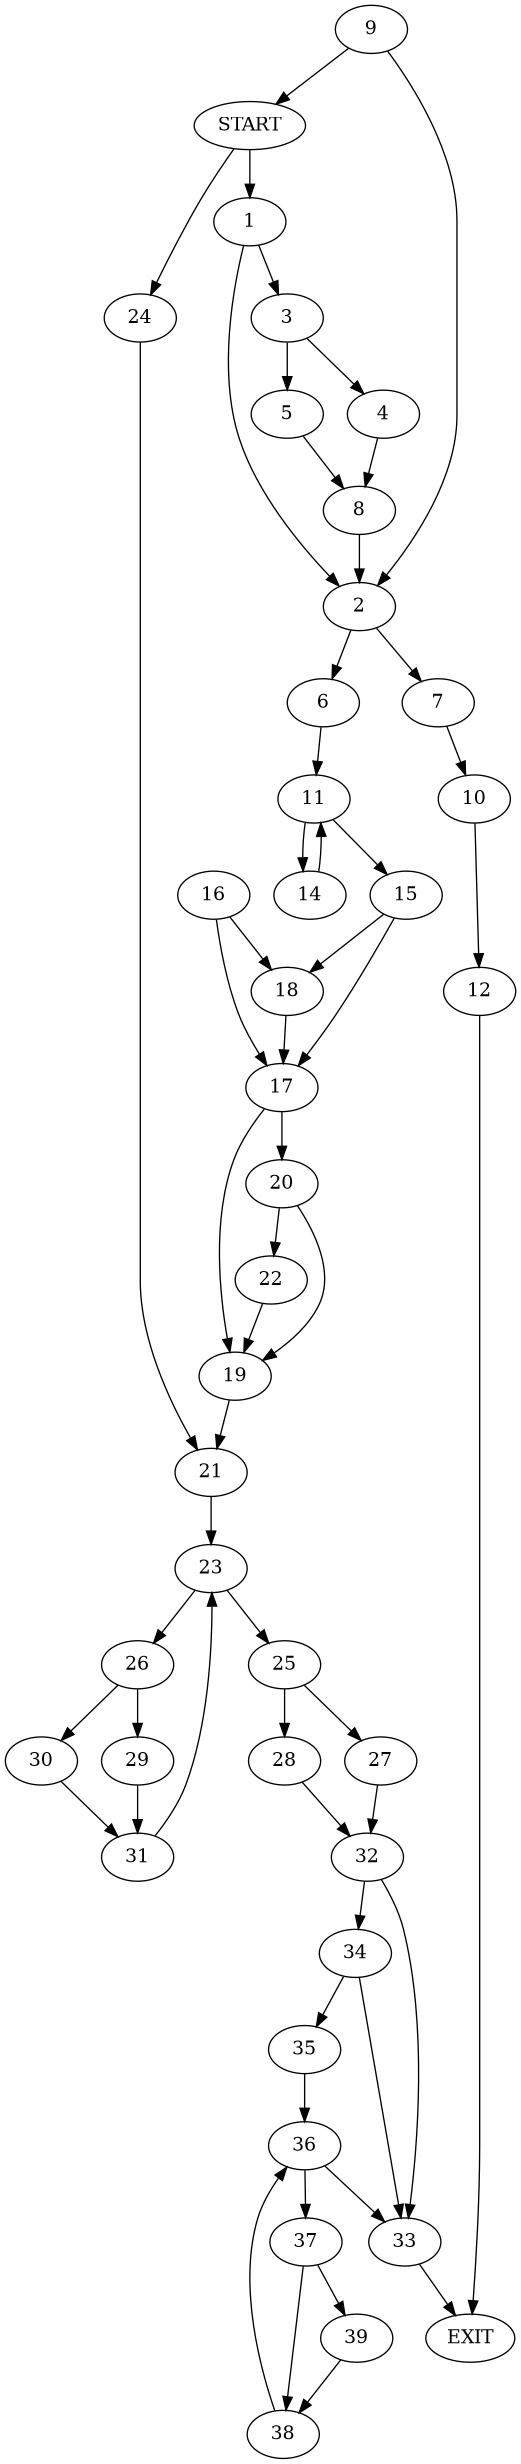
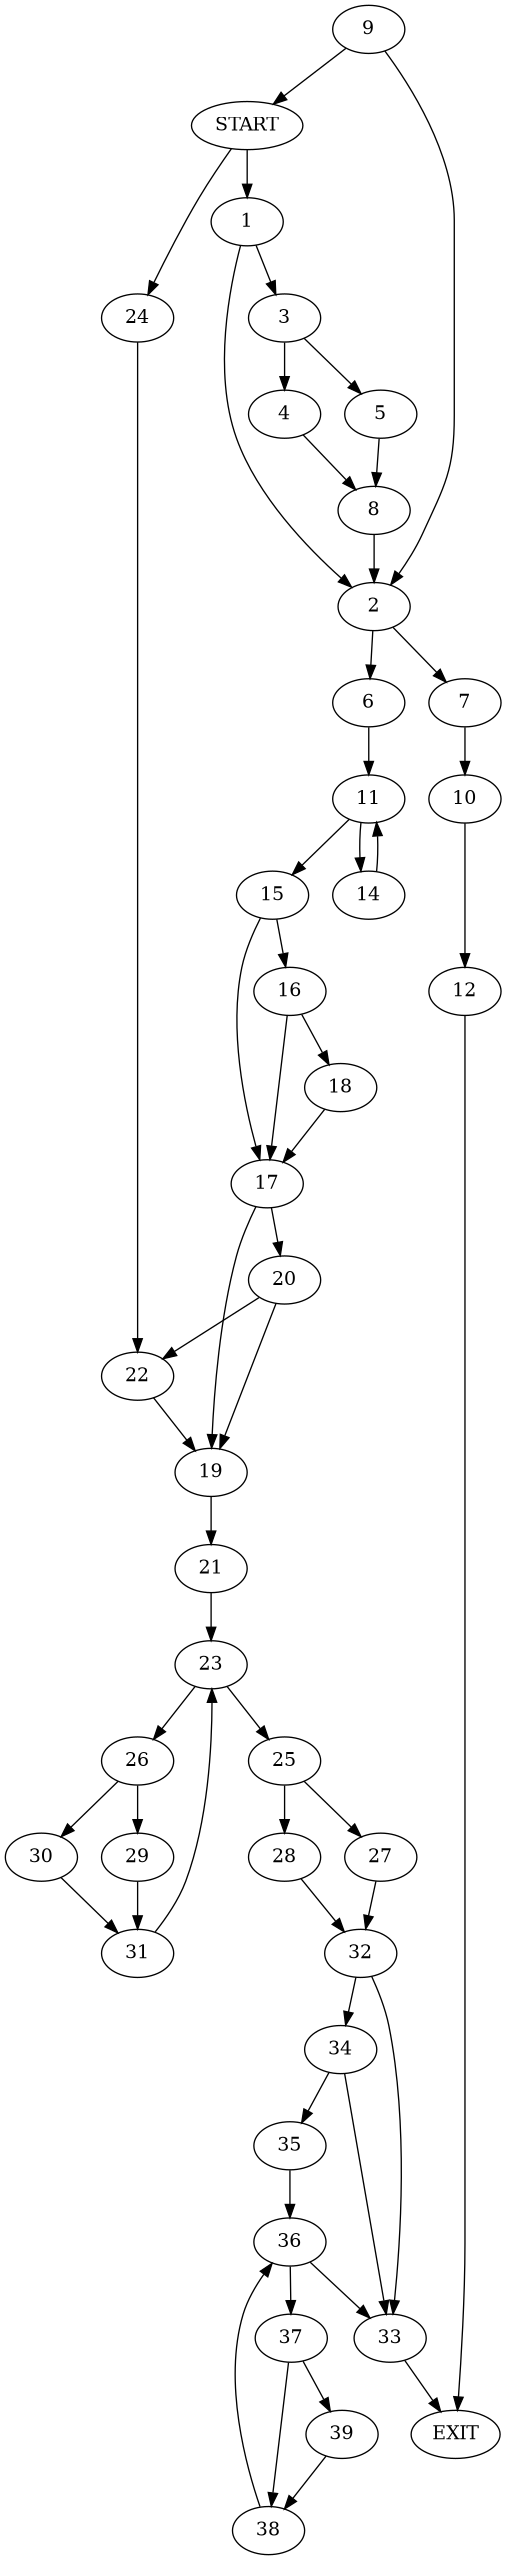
(140, 895) -> (138, 840)
(352, 939) -> (280, 936)
